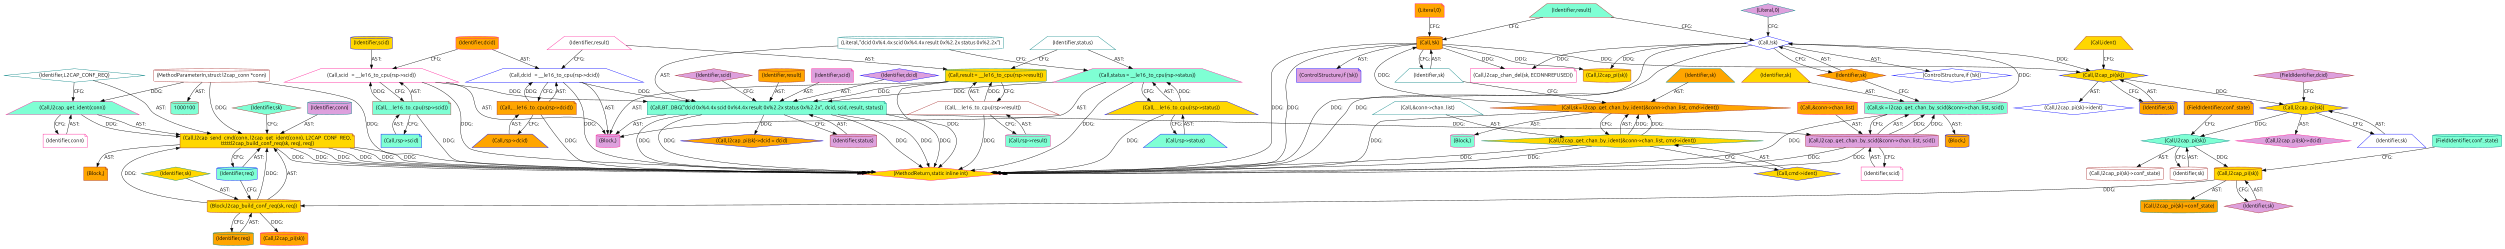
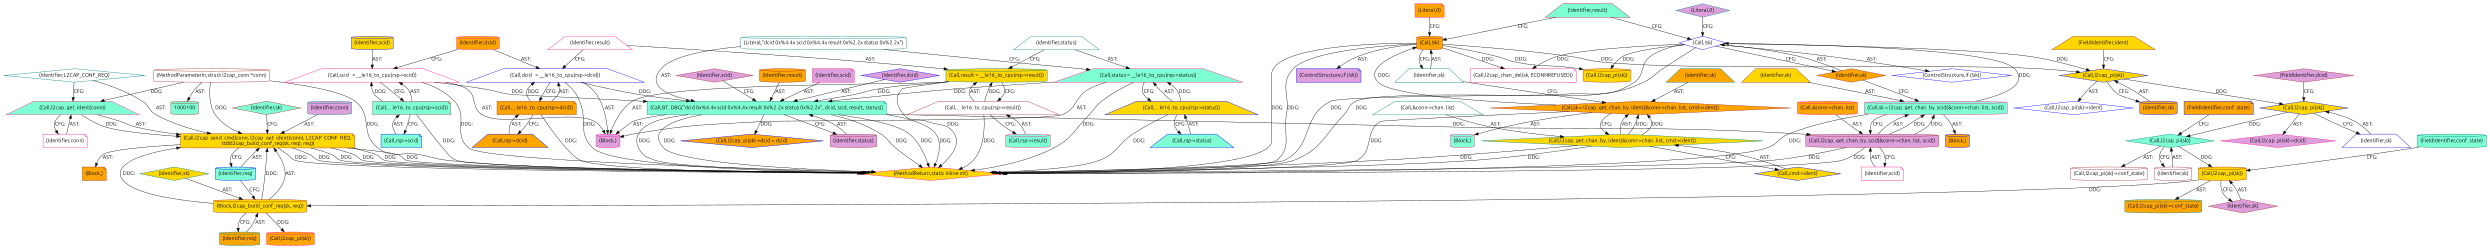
(2104, 43) -> (2104, 43)
